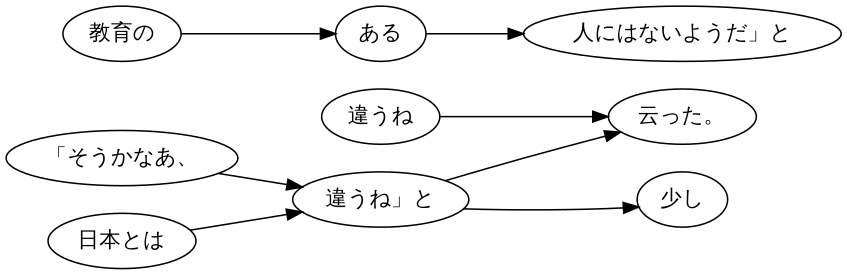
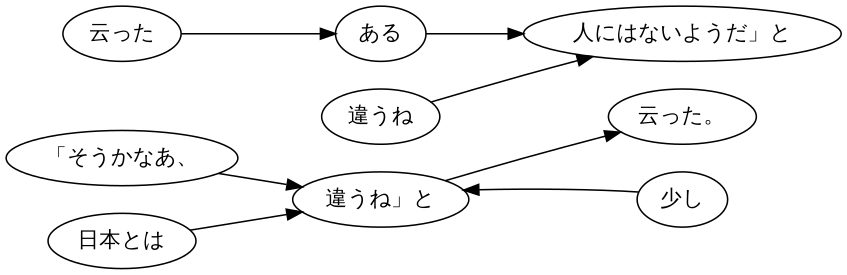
(122, 34) -> (122, 34)
(516, 117) -> (504, 81)
(543, 210) -> (559, 189)
